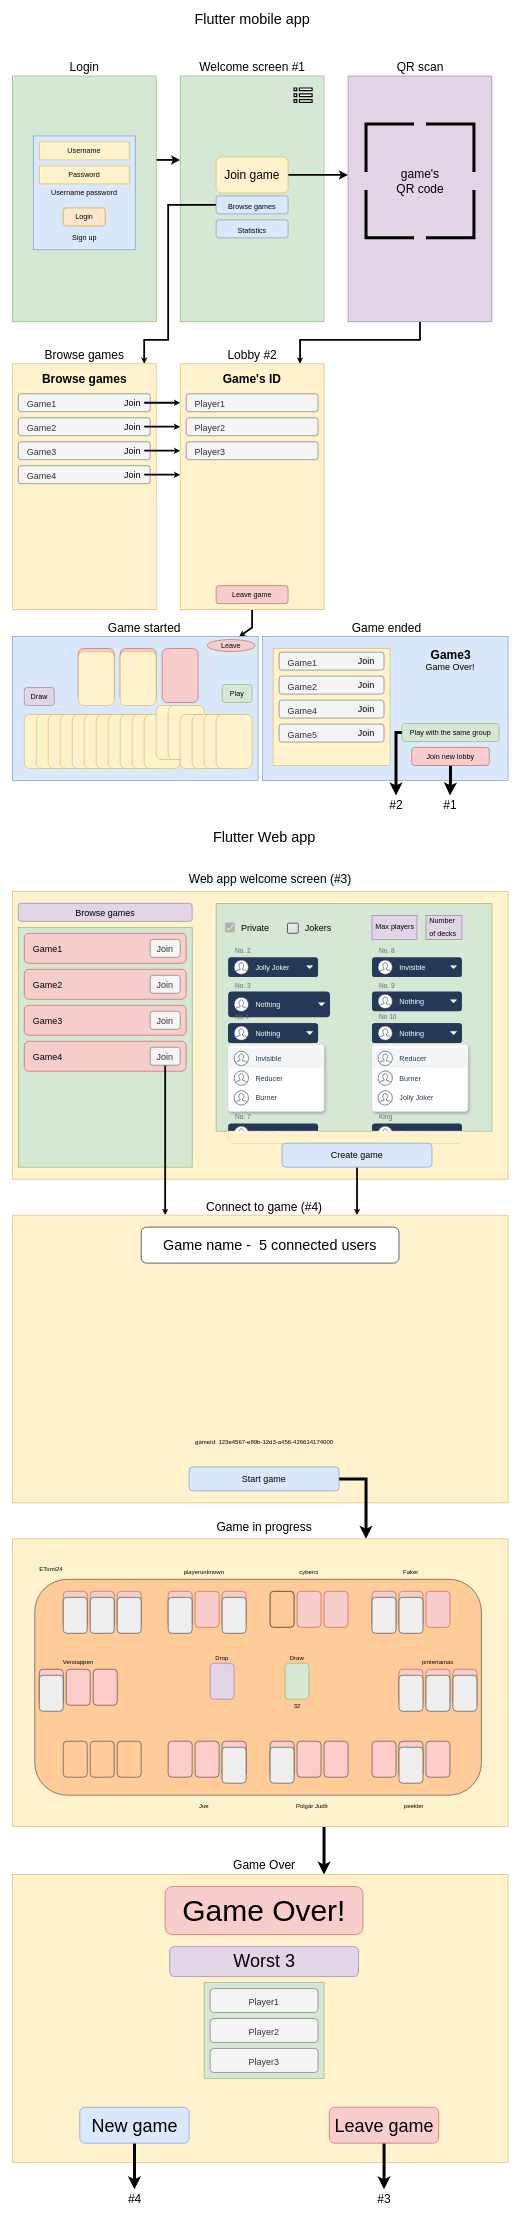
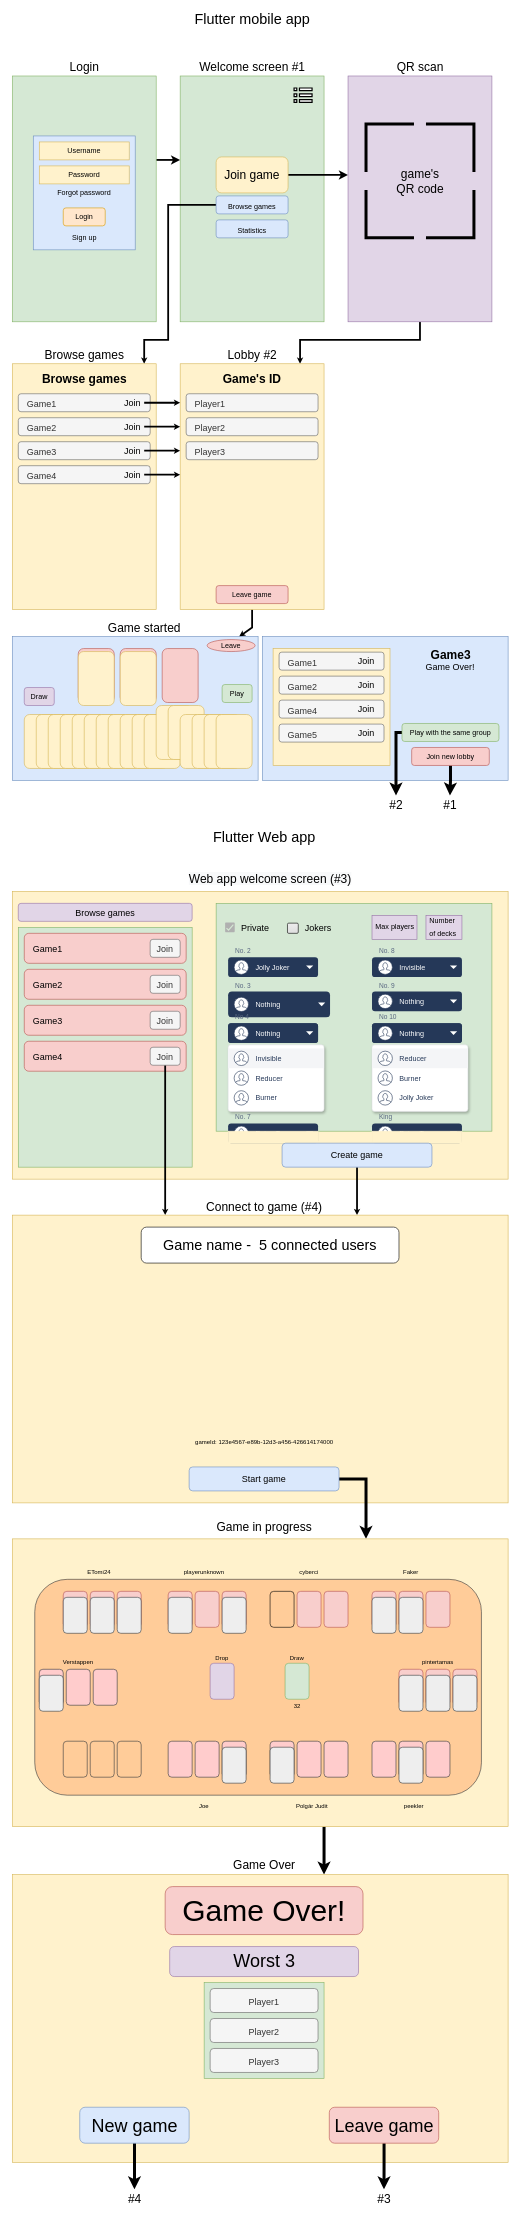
(84, 192) -> (84, 192)
(387, 627) -> none
(51, 1569) -> (99, 1572)
